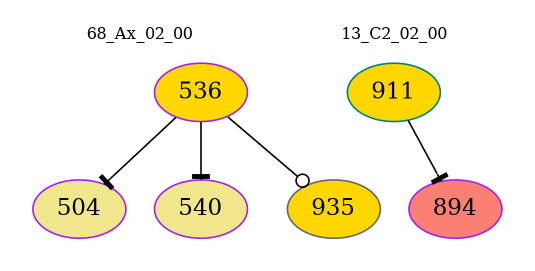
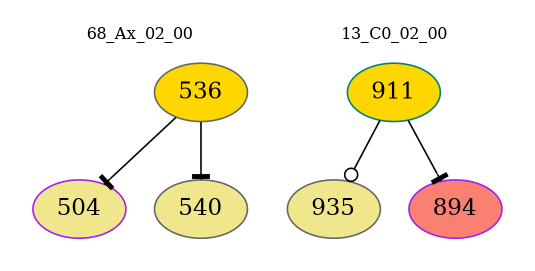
(395, 35) -> (395, 35)
(201, 92) -> (201, 92)
(250, 136) -> (367, 145)
(201, 209) -> (201, 209)
(334, 209) -> (334, 209)
